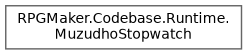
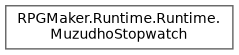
(124, 27) -> (119, 27)
